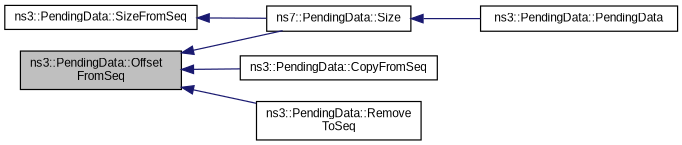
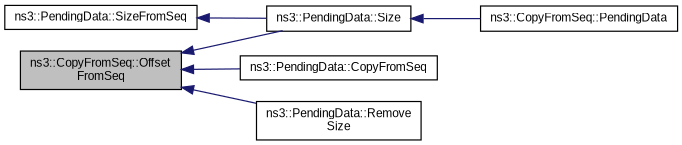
(339, 19) -> (339, 19)
(579, 19) -> (579, 19)
(101, 70) -> (101, 70)
(339, 121) -> (339, 121)
